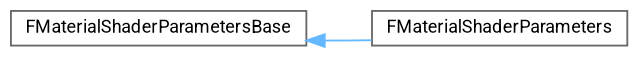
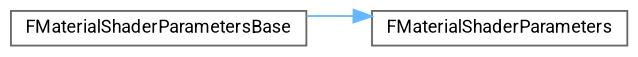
(348, 41) -> (330, 16)
